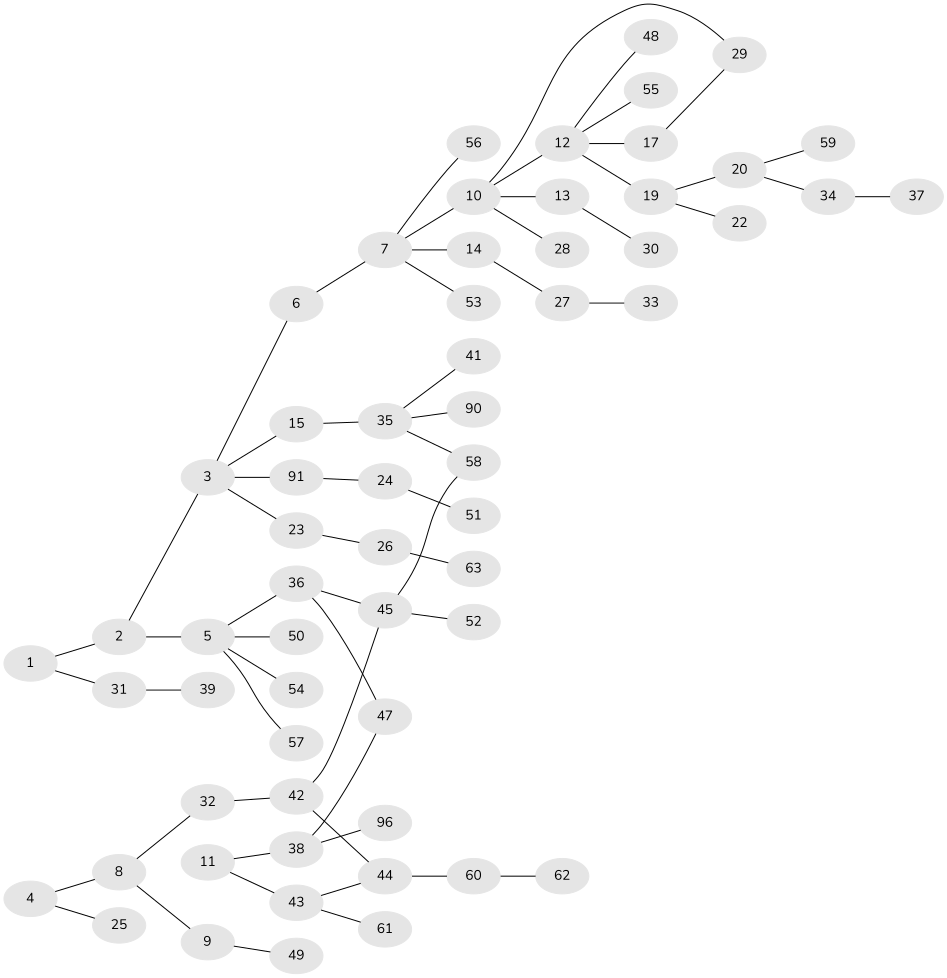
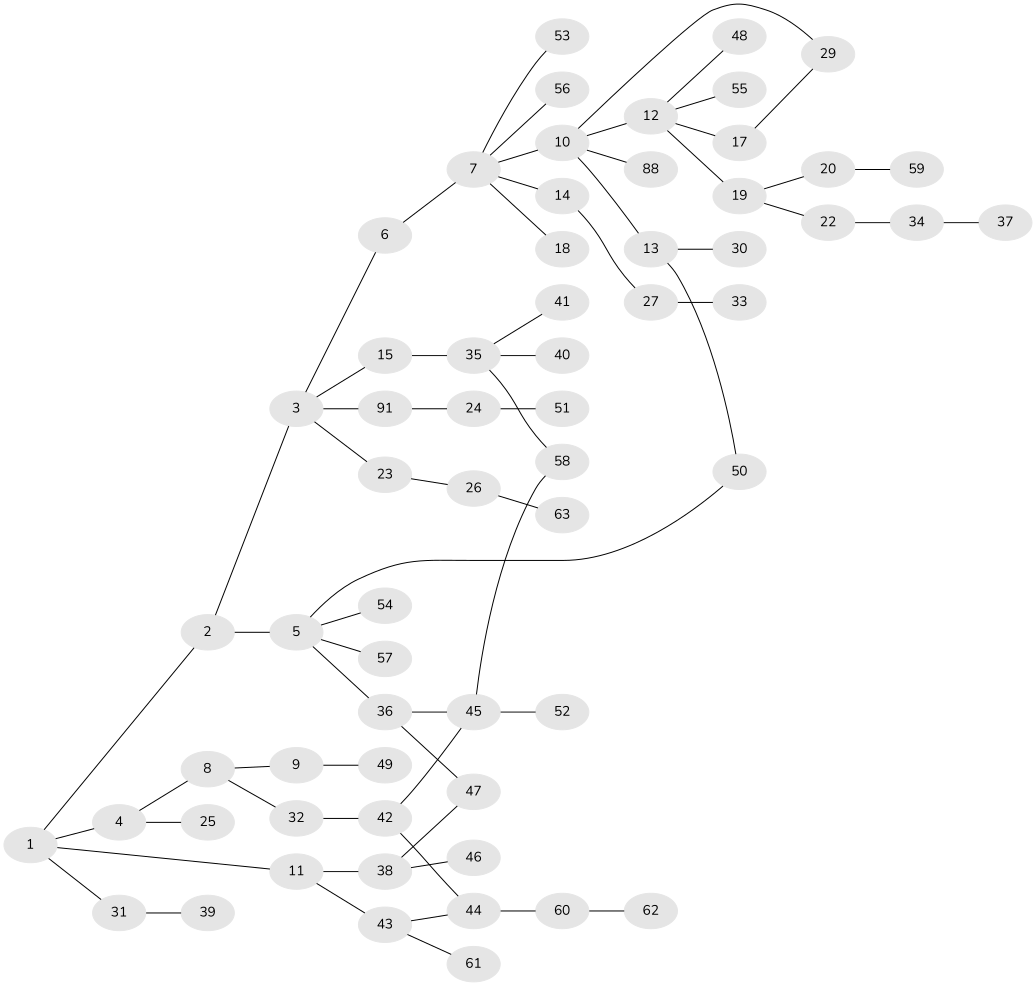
(784, 183) -> (873, 223)
none -> (562, 249)
(562, 250) -> (651, 169)
none -> (712, 355)
(474, 409) -> (562, 356)
(385, 823) -> (474, 858)
none -> (75, 834)
none -> (164, 858)
